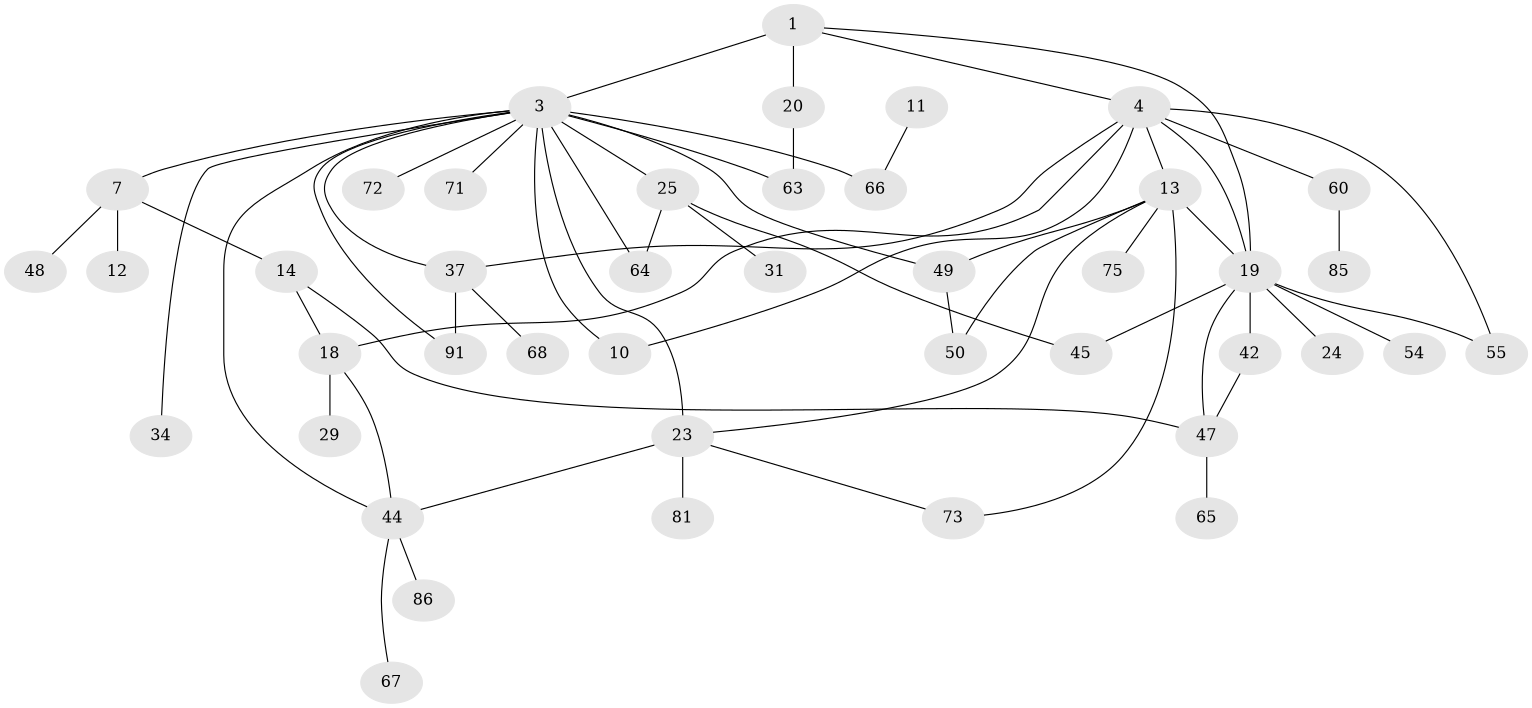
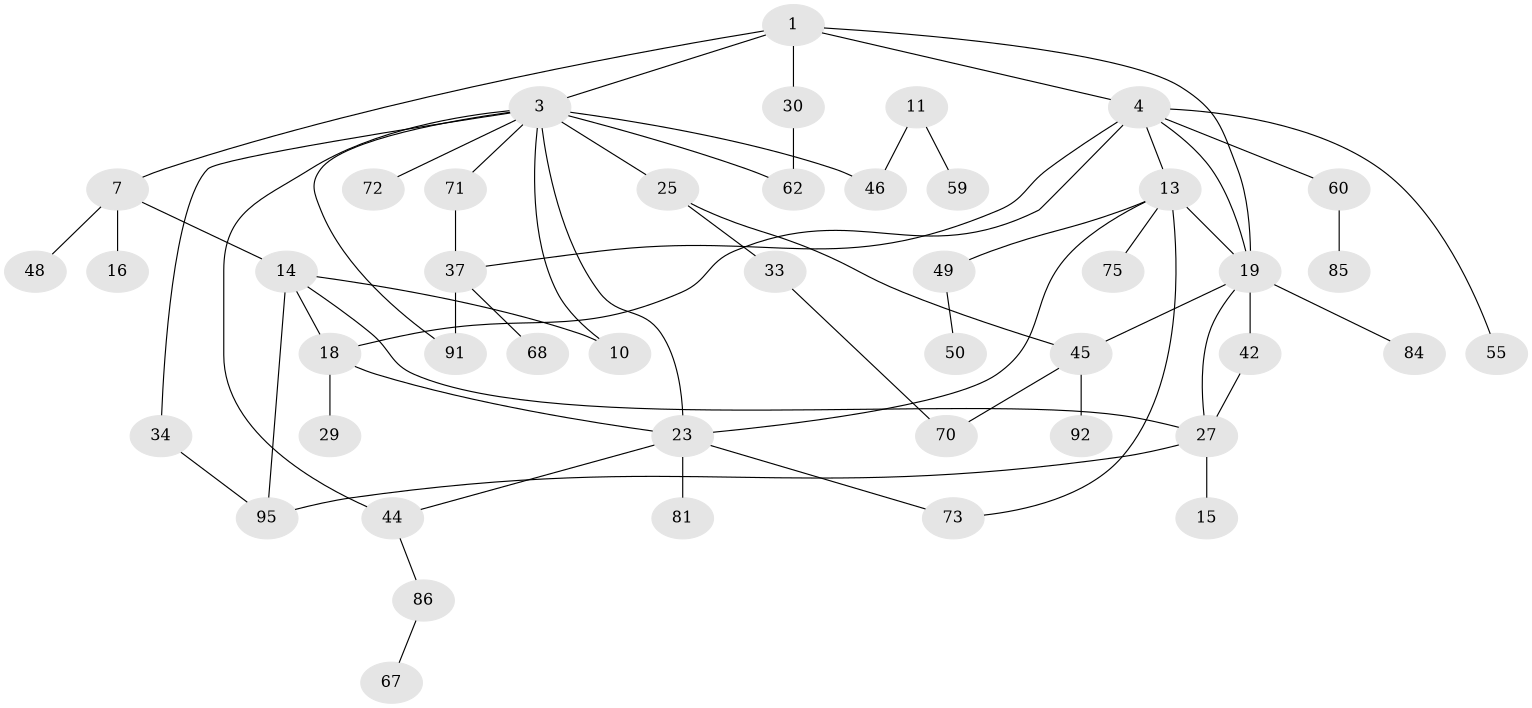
(793, 107) -> (793, 107)
(324, 135) -> (450, 92)
(338, 164) -> (456, 231)
(793, 190) -> (793, 190)
(876, 190) -> (876, 190)
none -> (958, 190)
(737, 198) -> none
(1040, 248) -> none
(909, 250) -> (465, 303)
(118, 272) -> (118, 272)
(640, 272) -> none
(775, 272) -> (775, 272)
(1374, 312) -> none
(1332, 354) -> none
(1415, 354) -> (1415, 354)
(377, 432) -> (502, 405)
none -> (946, 436)
none -> (1081, 436)
(1207, 436) -> (1207, 436)
none -> (267, 518)
(1207, 518) -> (1207, 518)
(381, 600) -> (408, 642)
